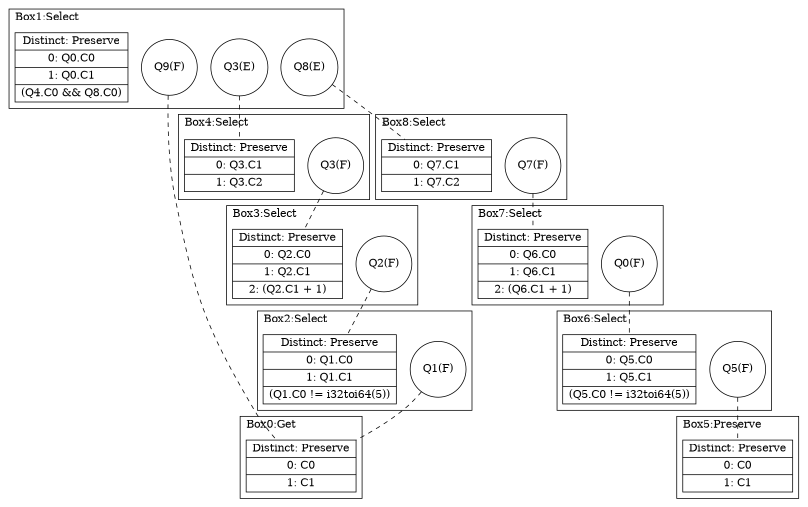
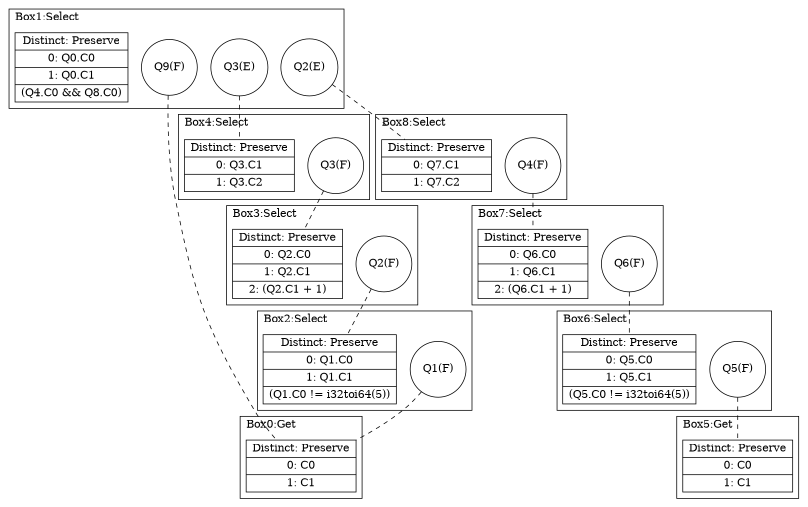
(309, 67) -> (309, 67)
(533, 166) -> (533, 166)
(629, 264) -> (629, 264)
(722, 425) -> (708, 425)
